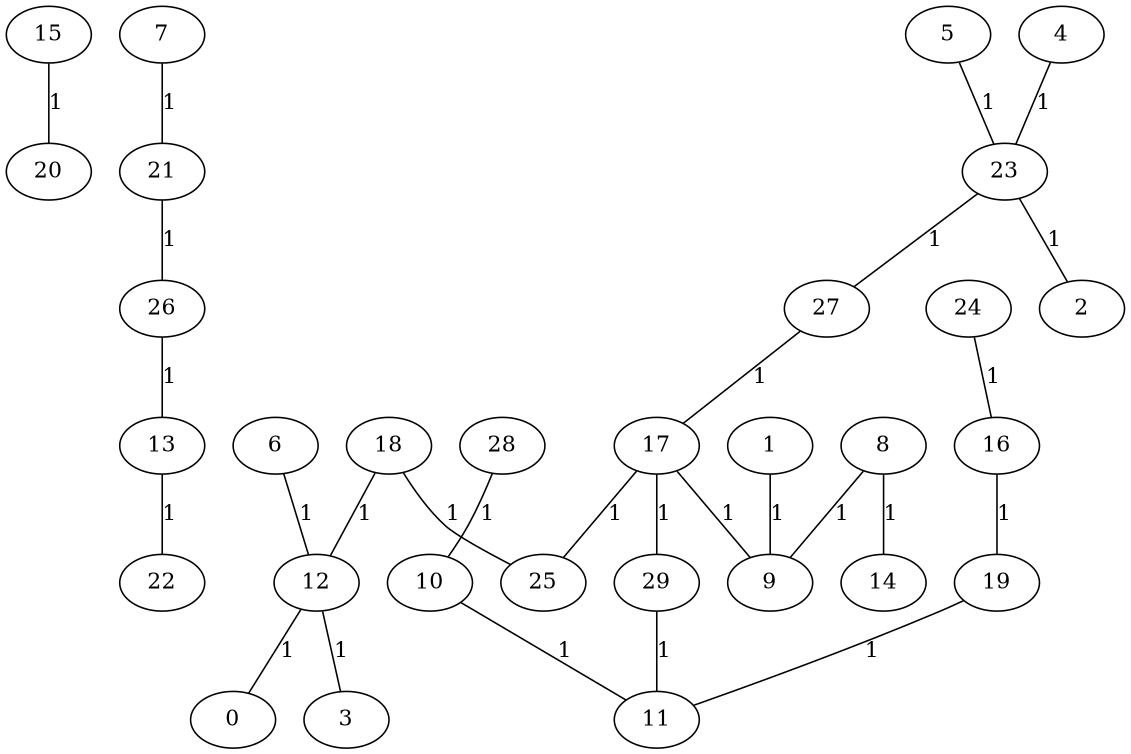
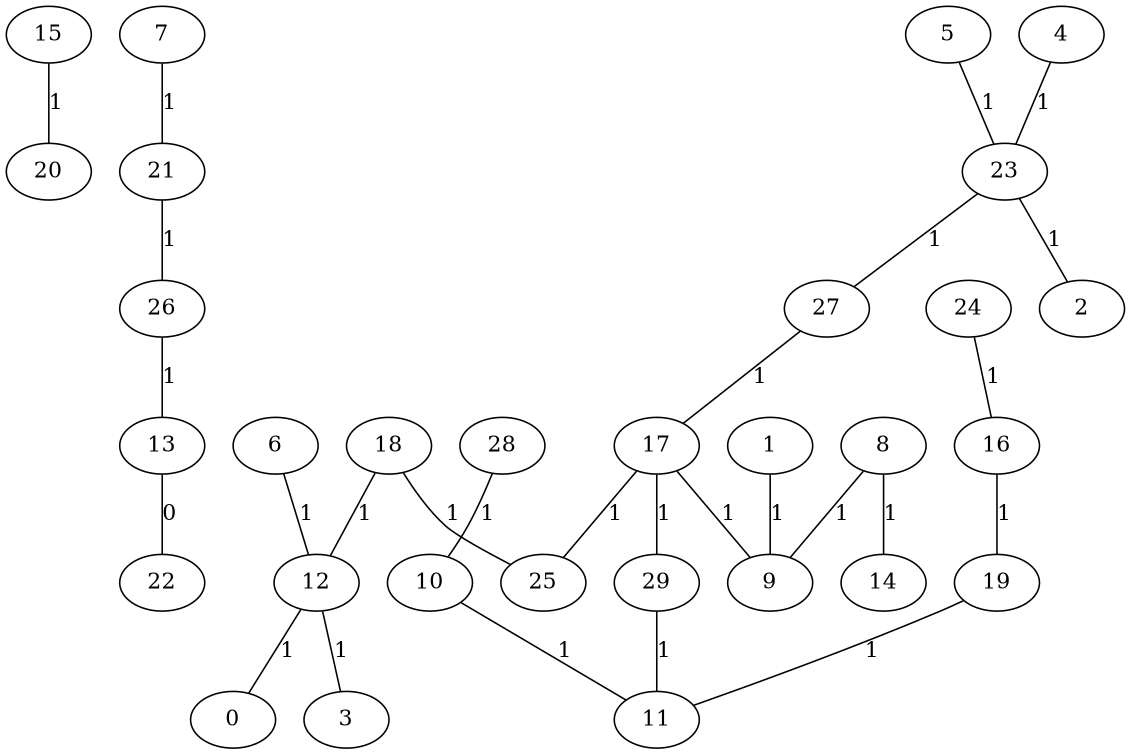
(170, 514) -> (170, 514)
